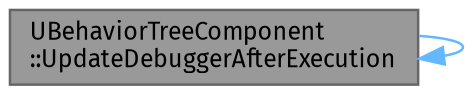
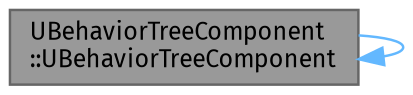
(214, 47) -> (184, 47)
